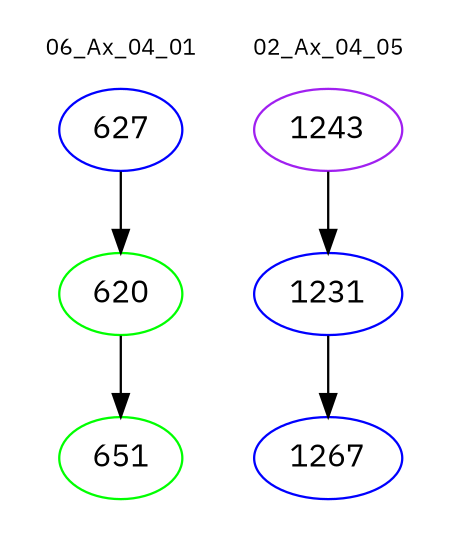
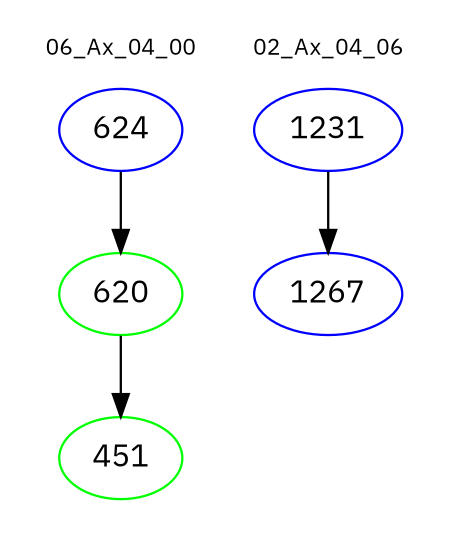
(122, 49) -> (122, 49)
(329, 49) -> (329, 49)
(121, 130) -> (121, 130)
(328, 130) -> none
(121, 458) -> (121, 458)
